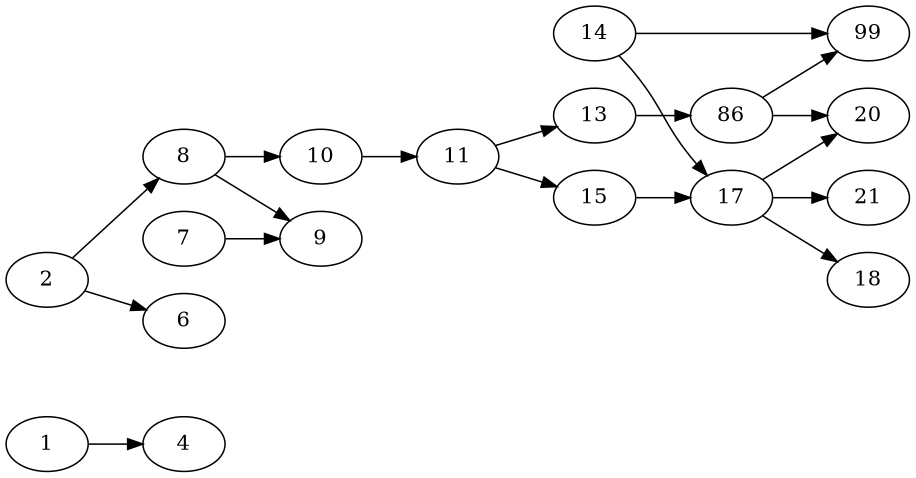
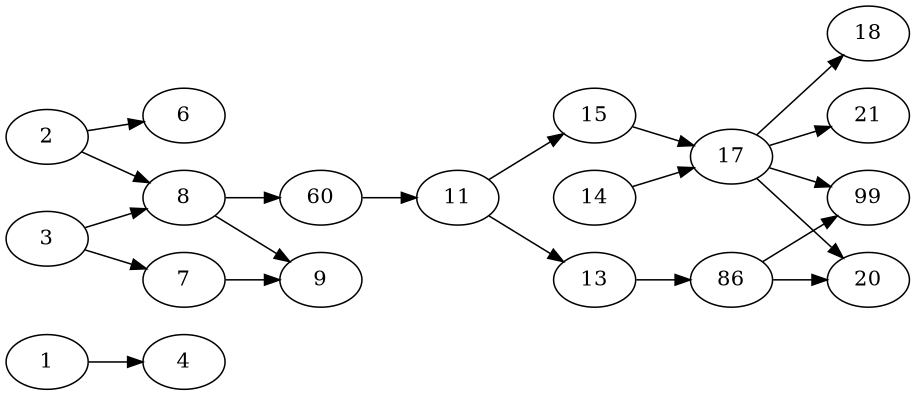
(724, 33) -> (793, 175)
(321, 157) -> (321, 198)
none -> (47, 239)
